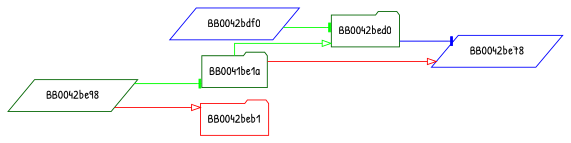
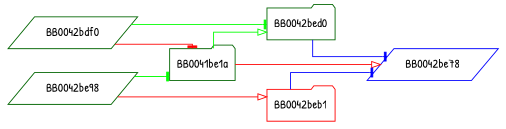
(235, 24) -> (73, 33)
none -> (154, 44)
none -> (322, 73)
